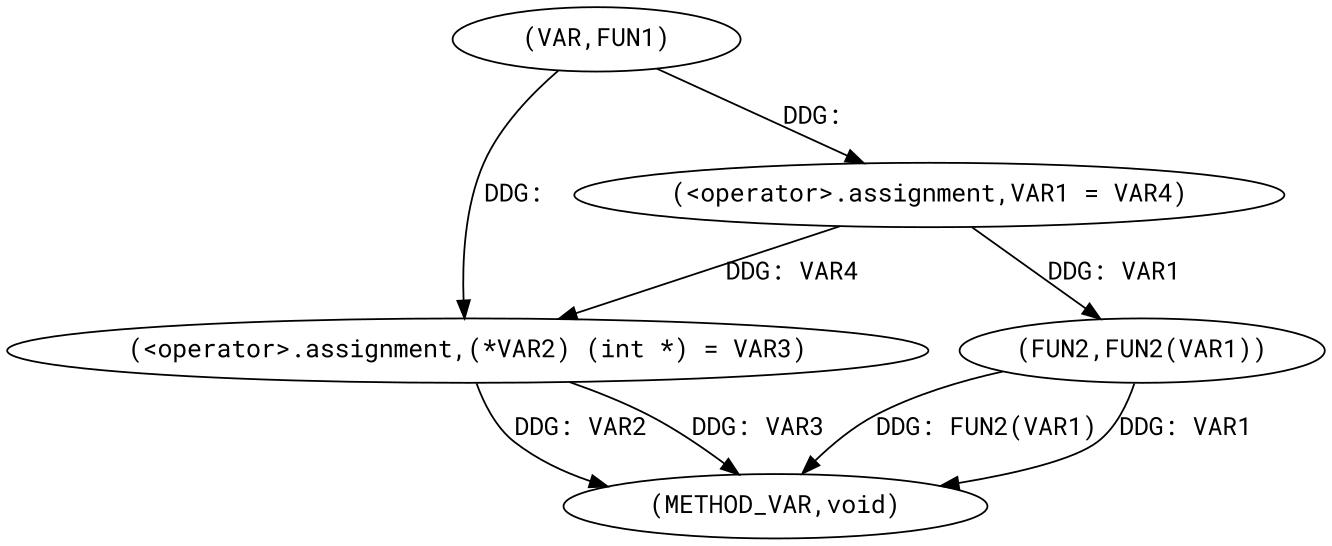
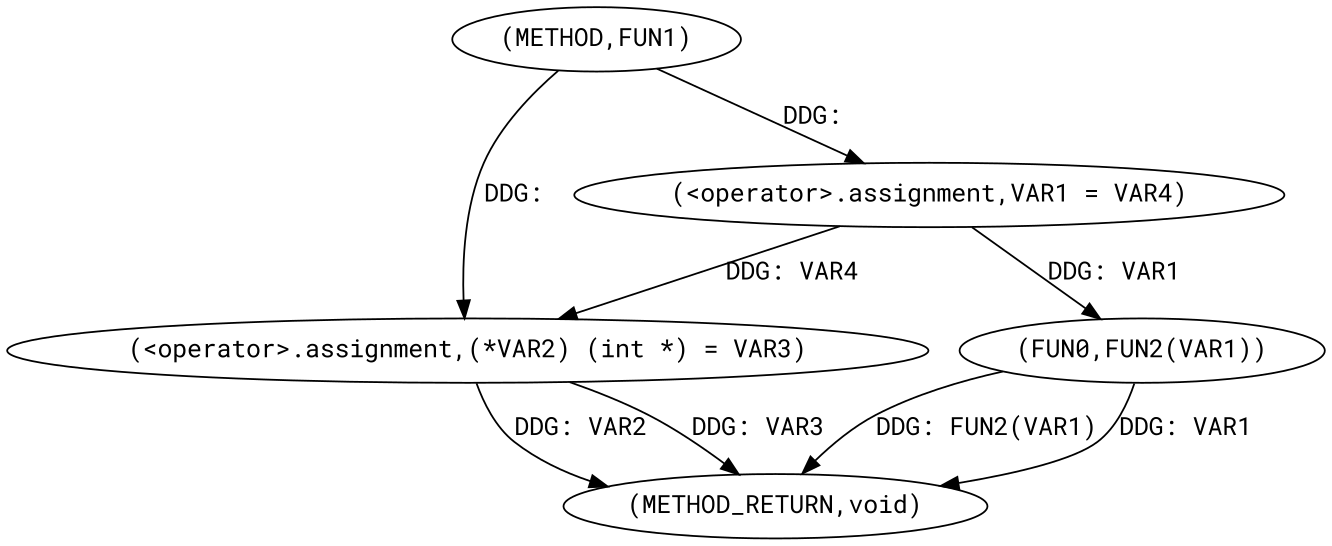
(597, 39) -> (597, 39)
(1142, 351) -> (1142, 351)
(775, 506) -> (775, 506)
